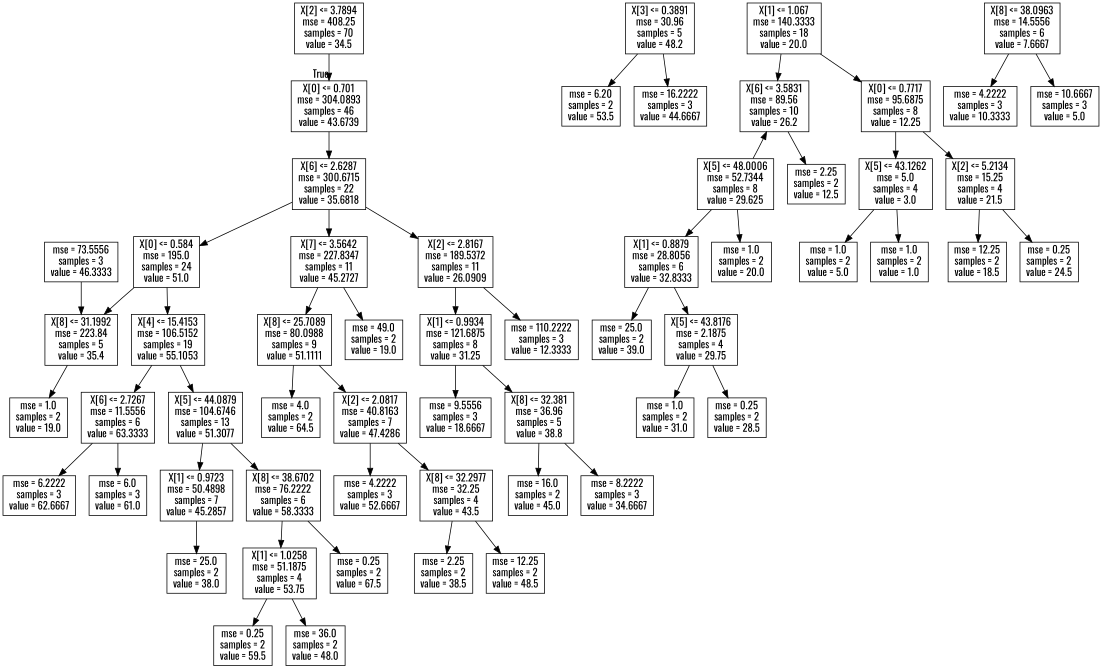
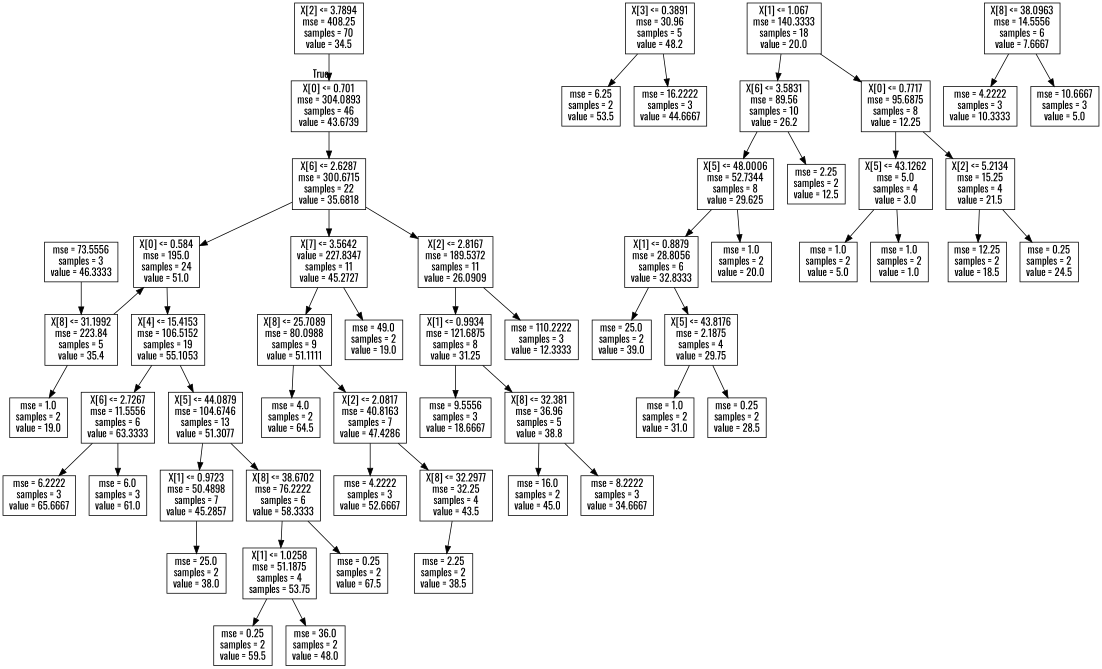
(591, 106) -> (591, 106)
(758, 149) -> (752, 142)
(329, 262) -> (329, 262)
(122, 298) -> (126, 304)
(39, 496) -> (39, 496)
(280, 573) -> (280, 573)
(515, 573) -> none
